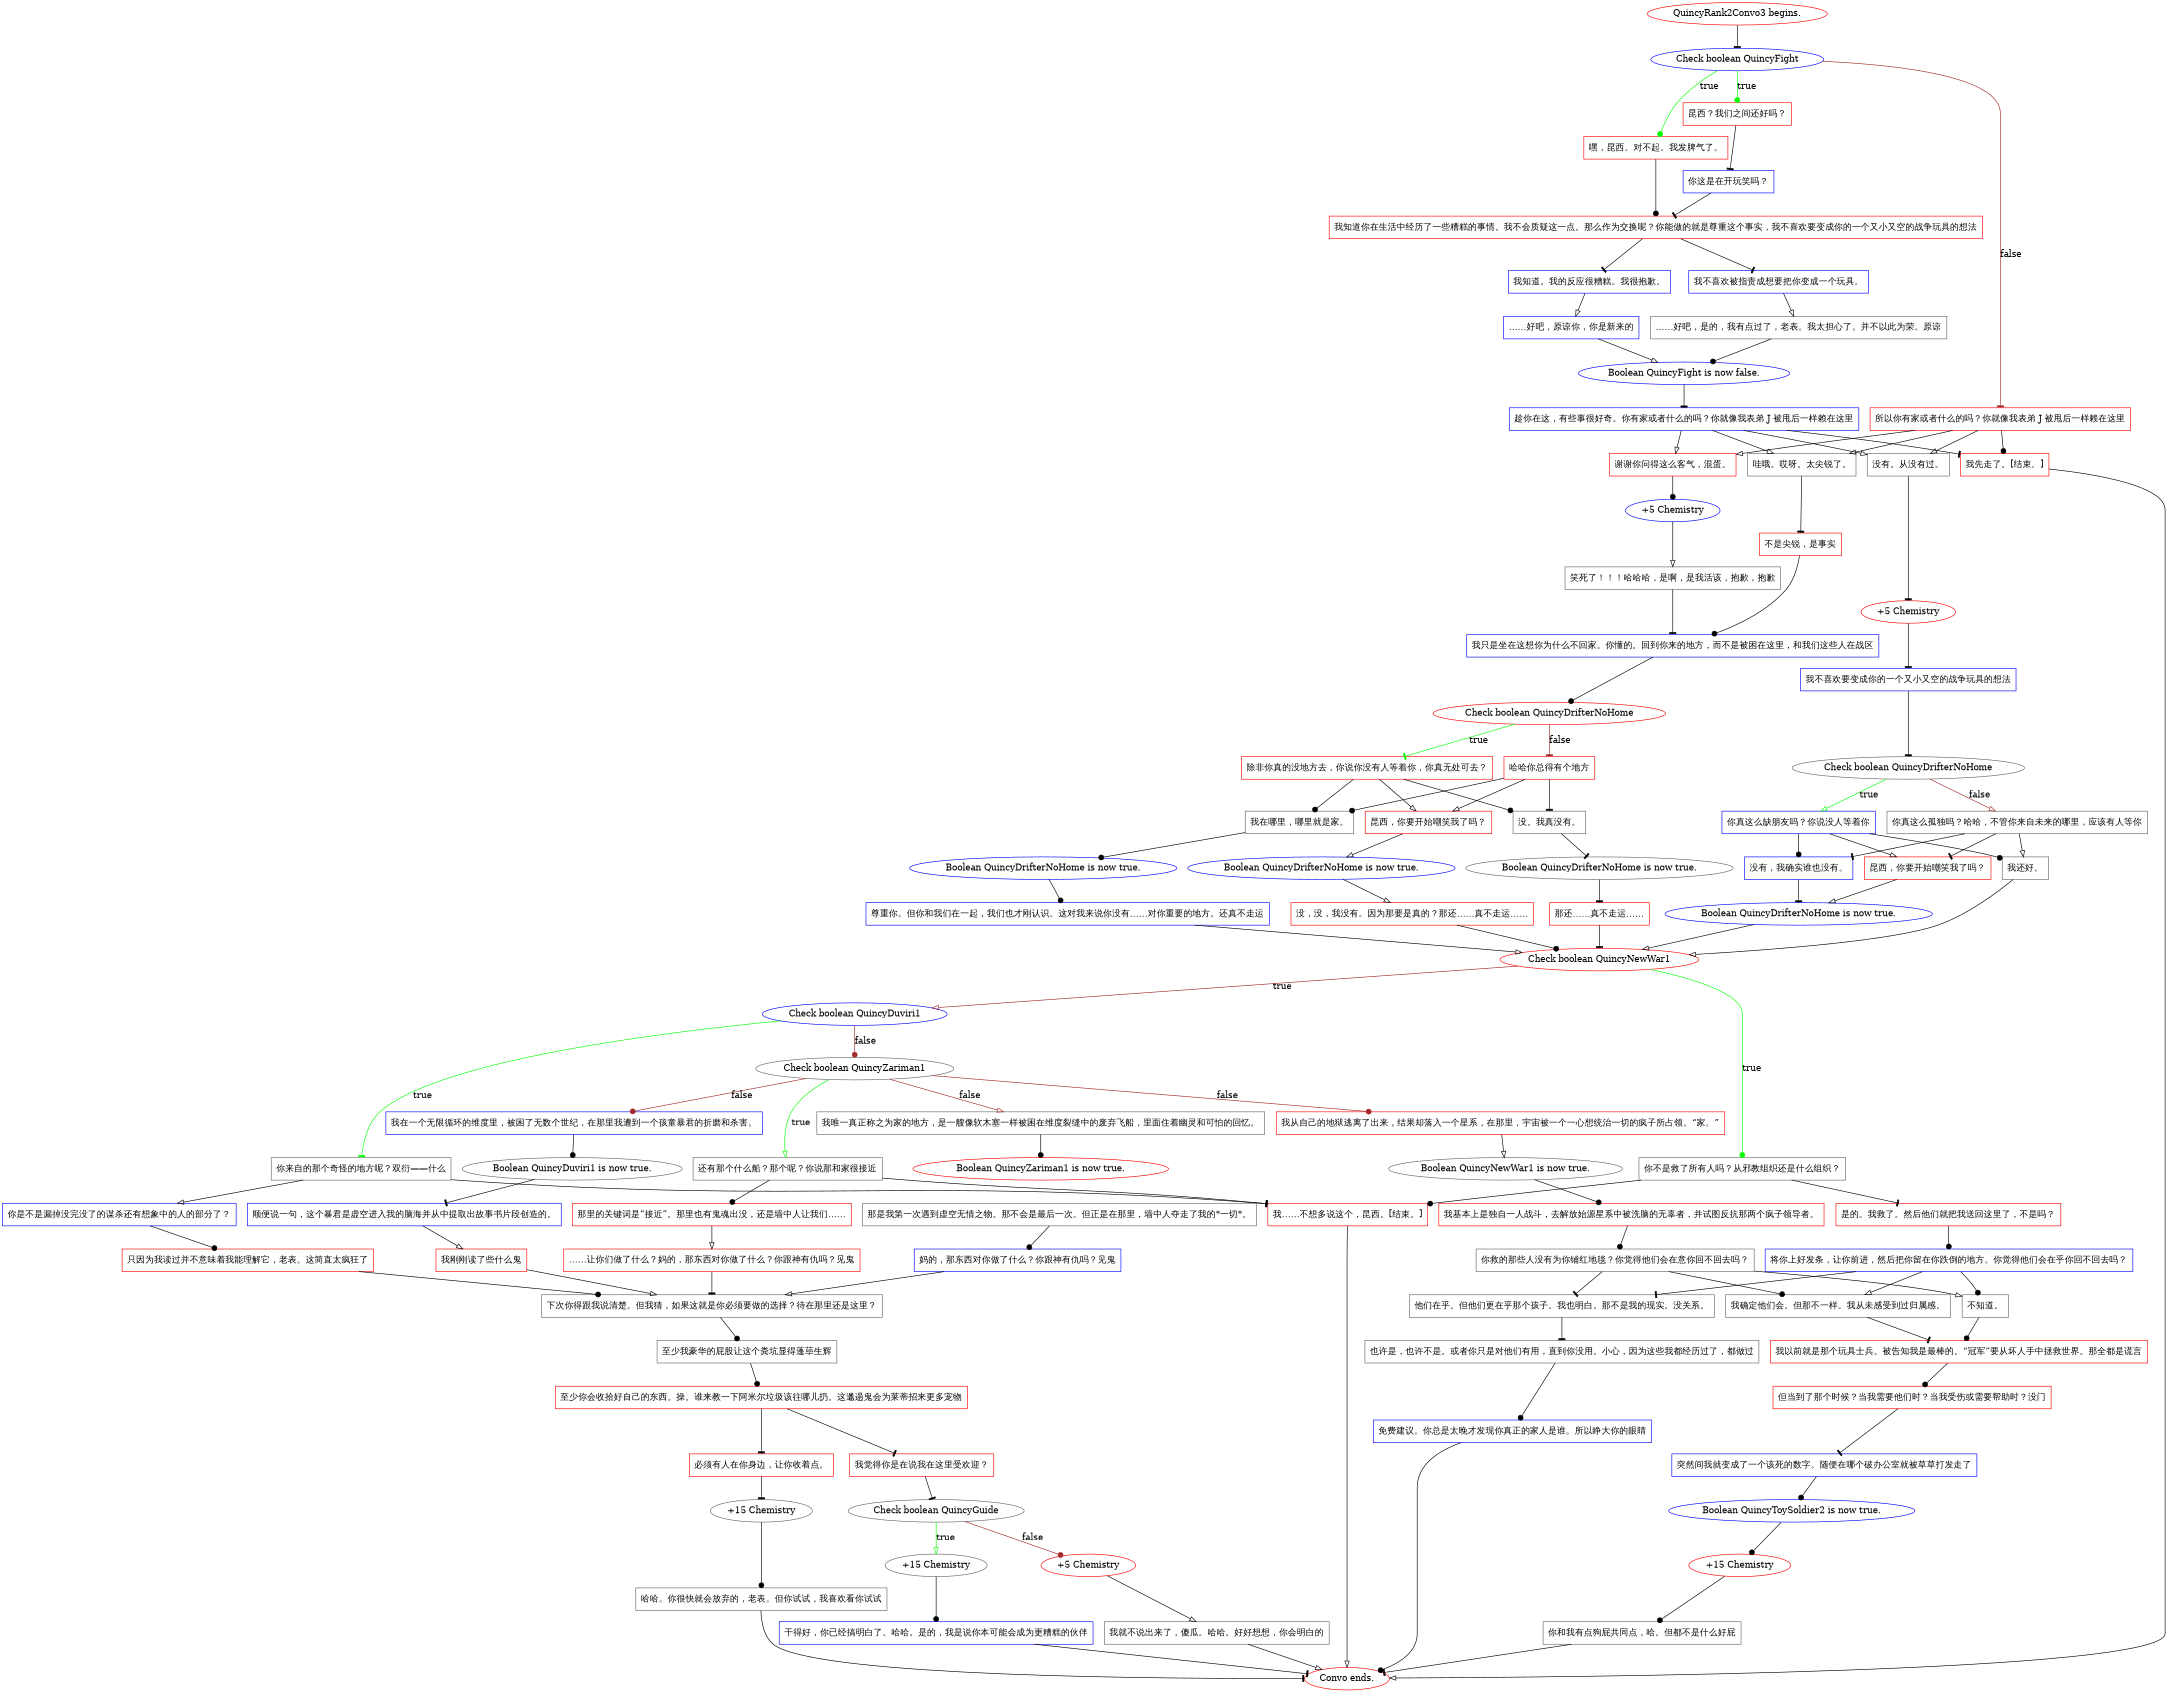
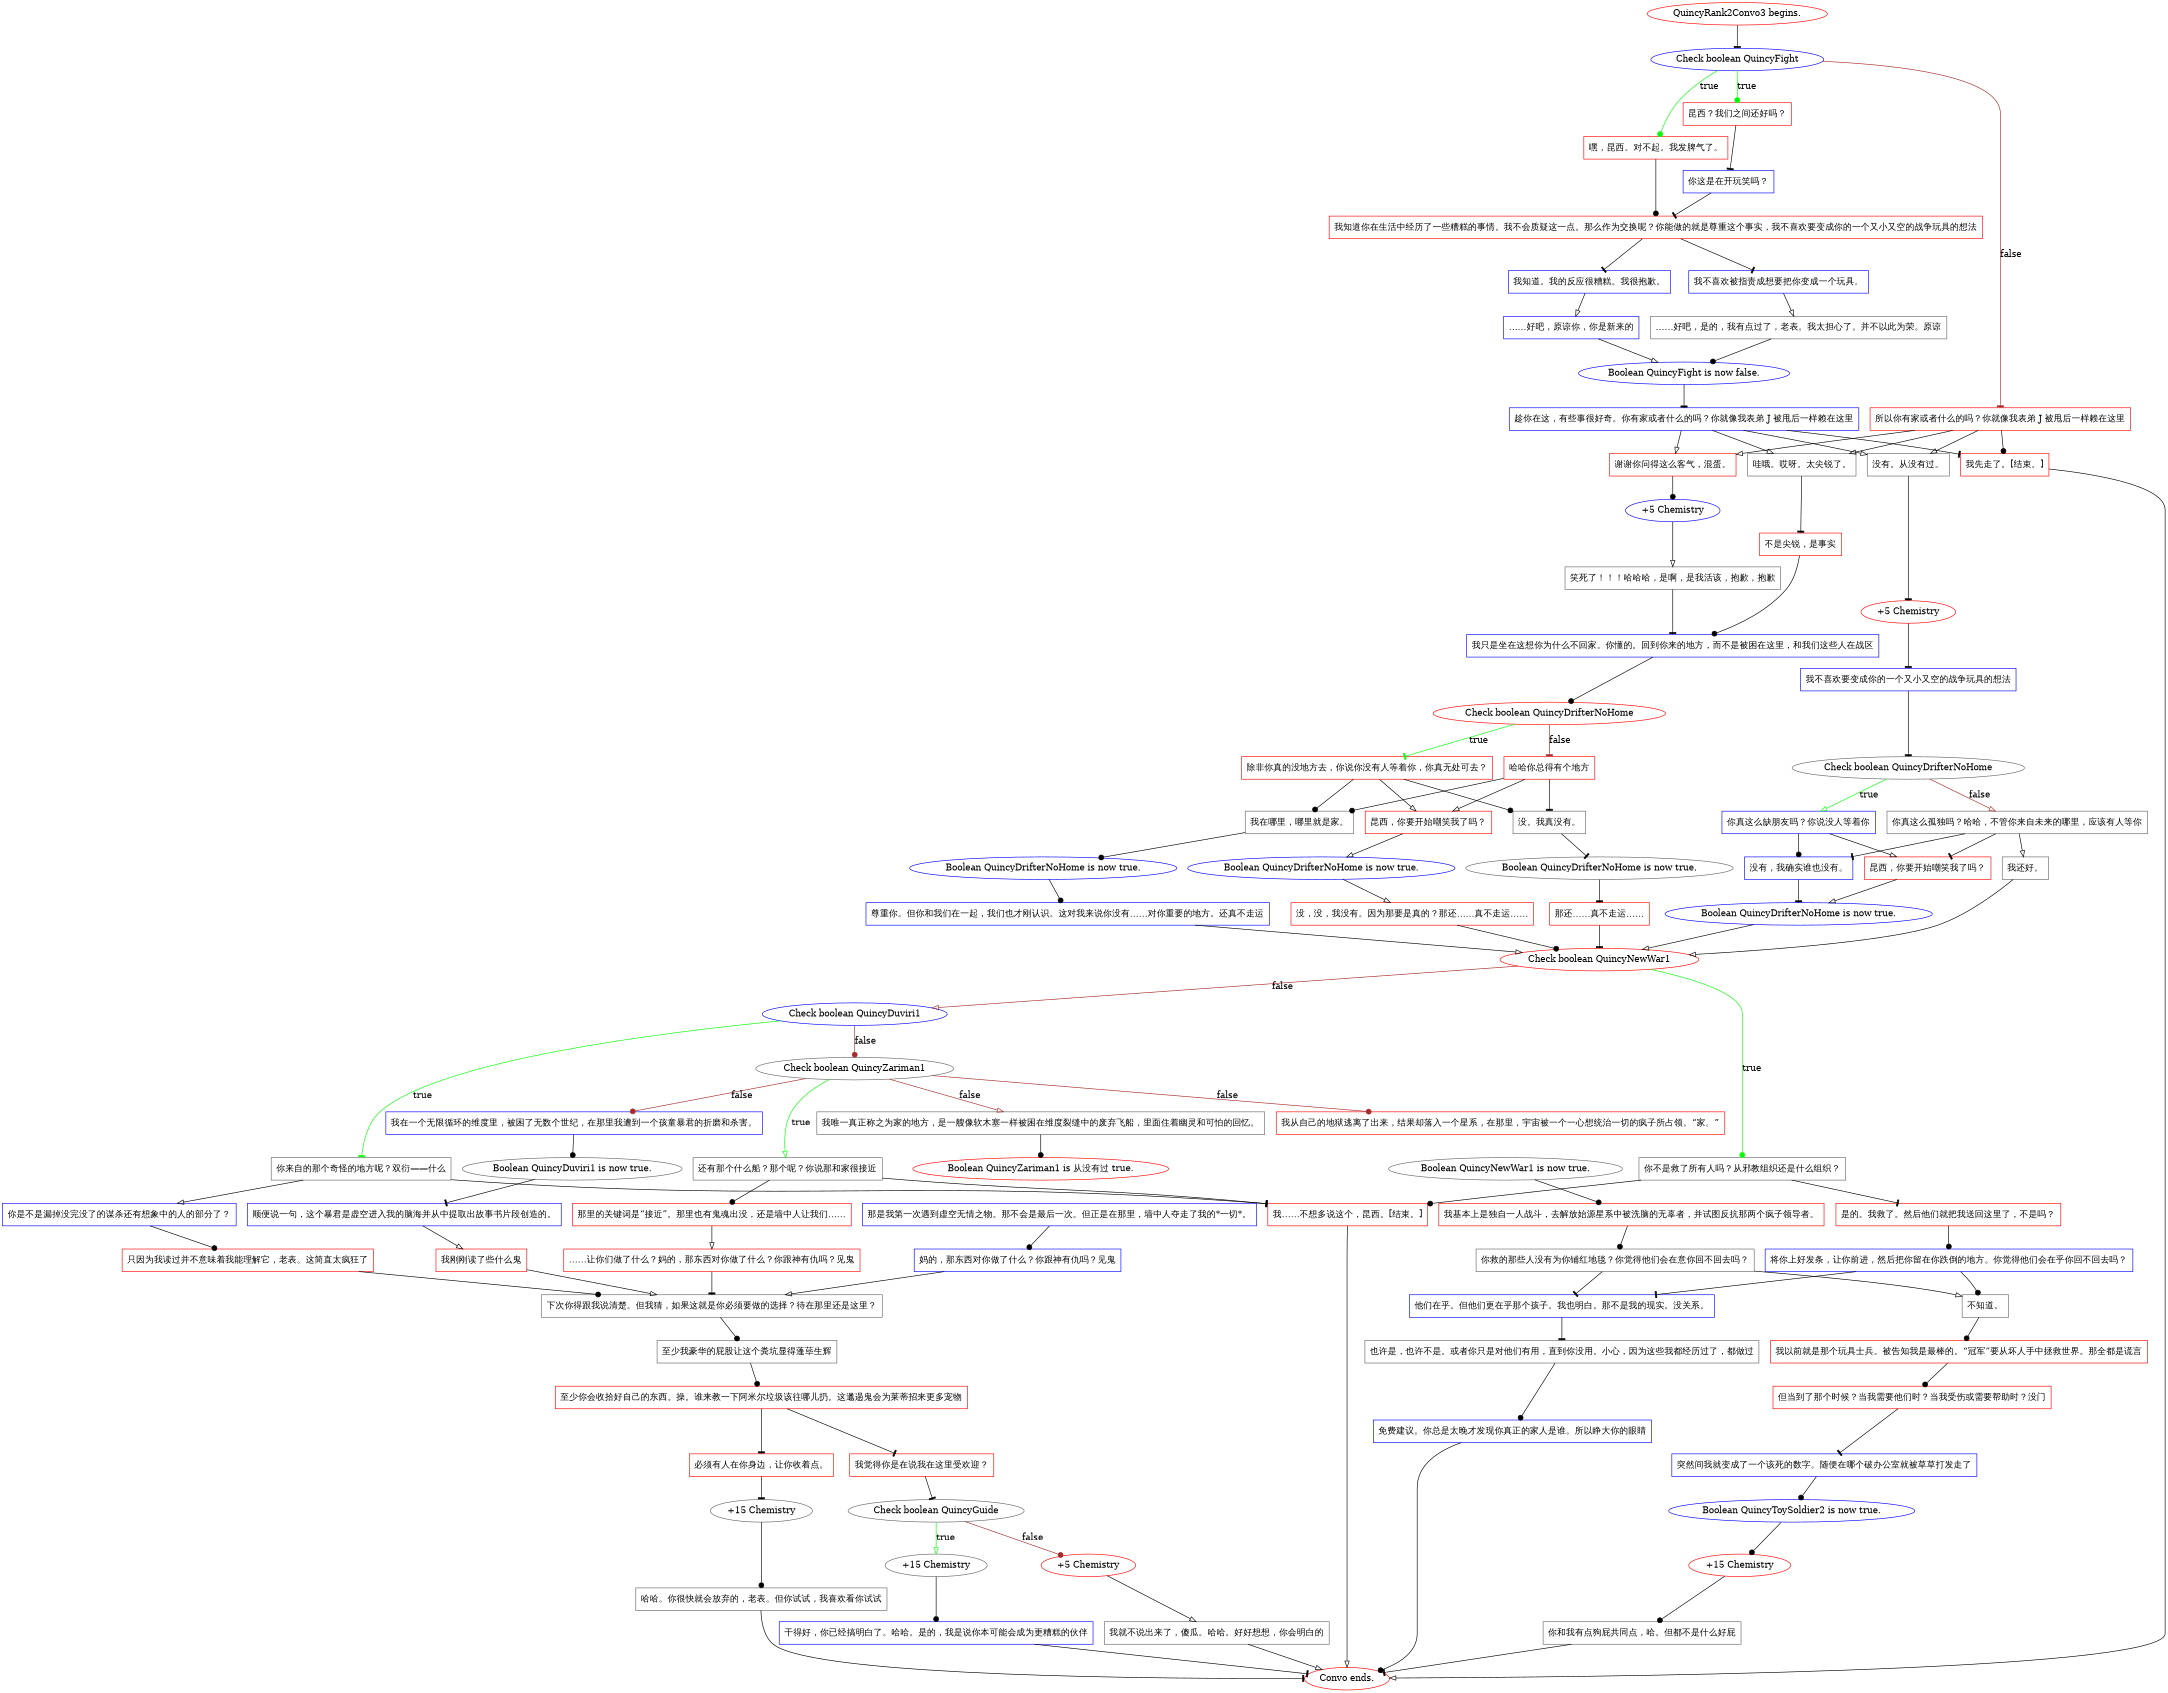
(1934, 844) -> none
(1283, 987) -> (1283, 987)
(1503, 1143) -> none
(1041, 1169) -> (1041, 1169)
(1060, 1215) -> (1060, 1215)
(1562, 1306) -> (1562, 1306)
(1838, 1306) -> none
